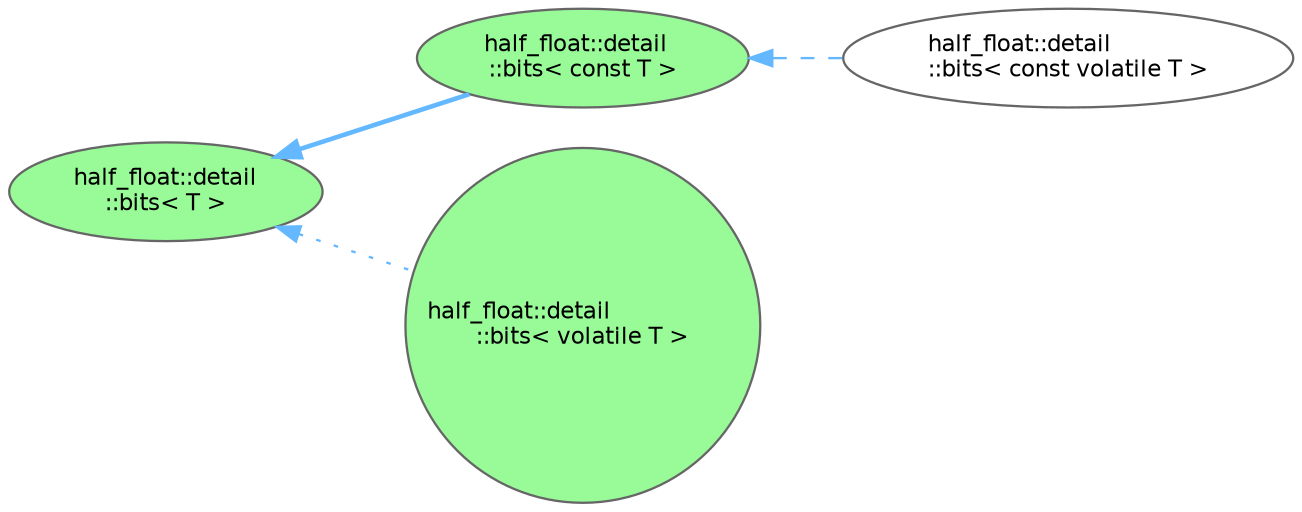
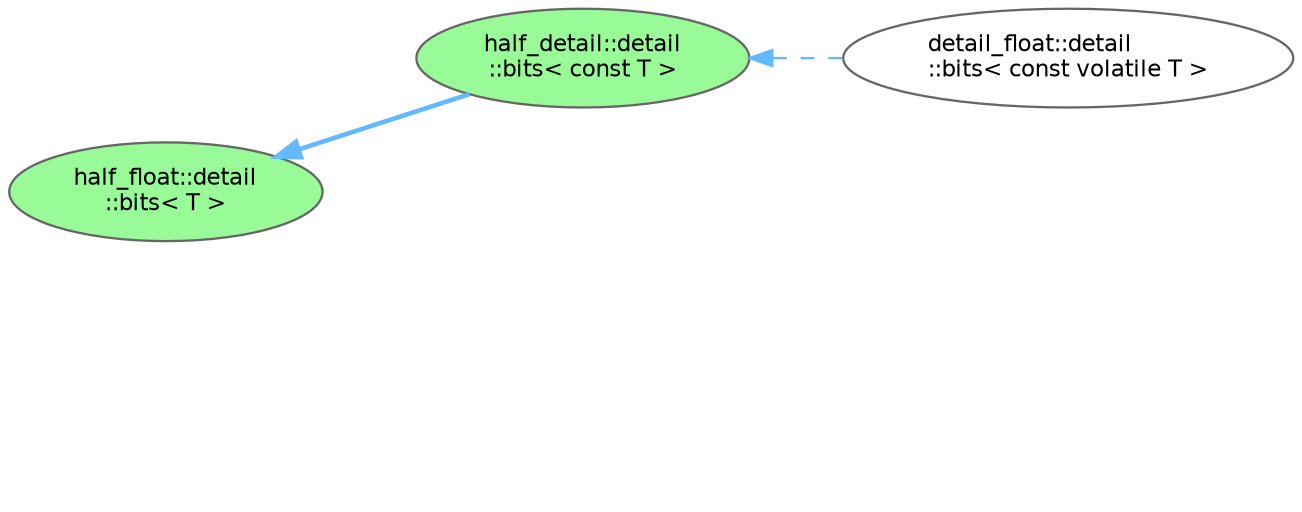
(583, 58) -> (583, 58)
(1068, 58) -> (1068, 58)
(583, 325) -> none
